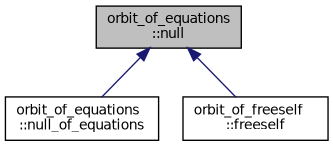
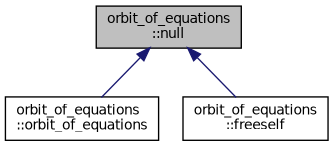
(82, 119) -> (82, 119)
(256, 119) -> (256, 119)
